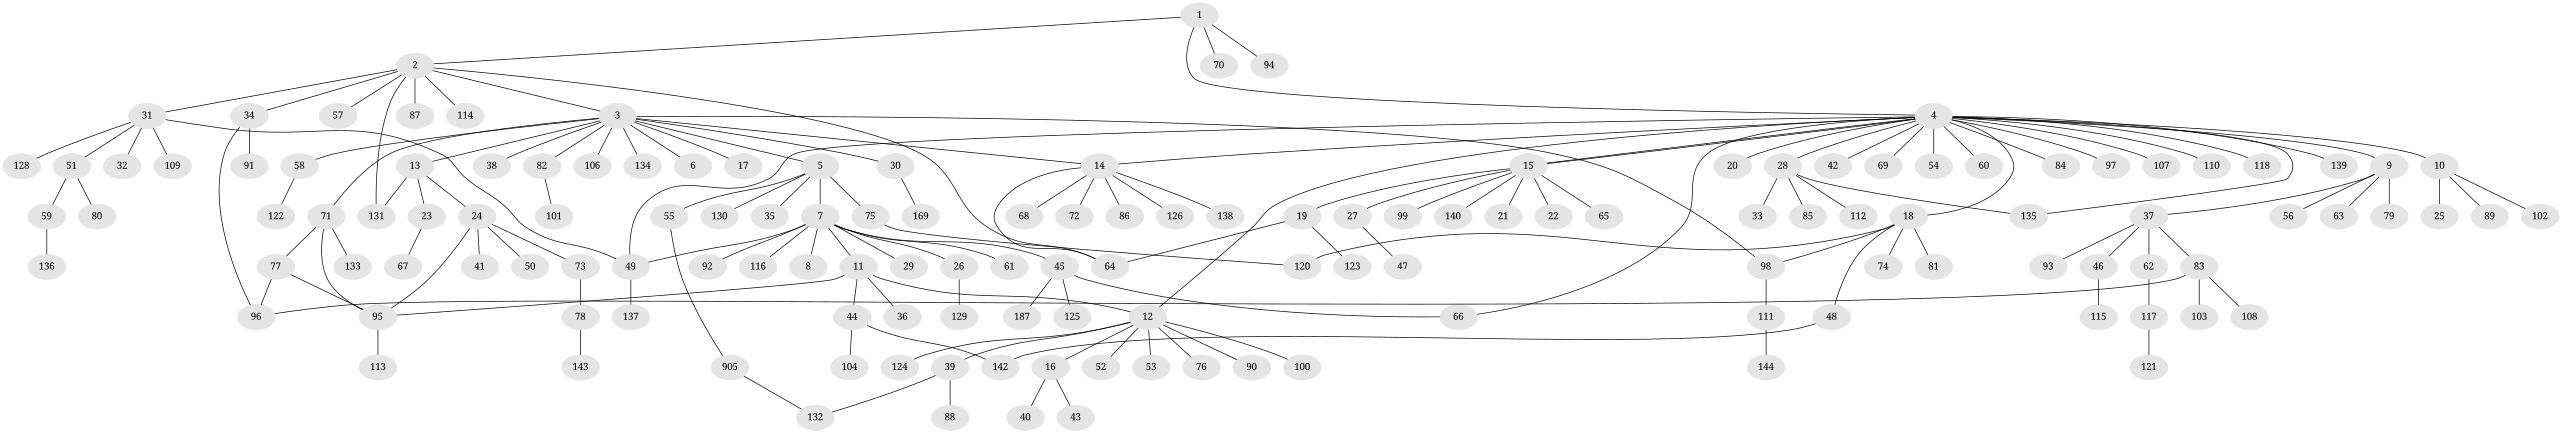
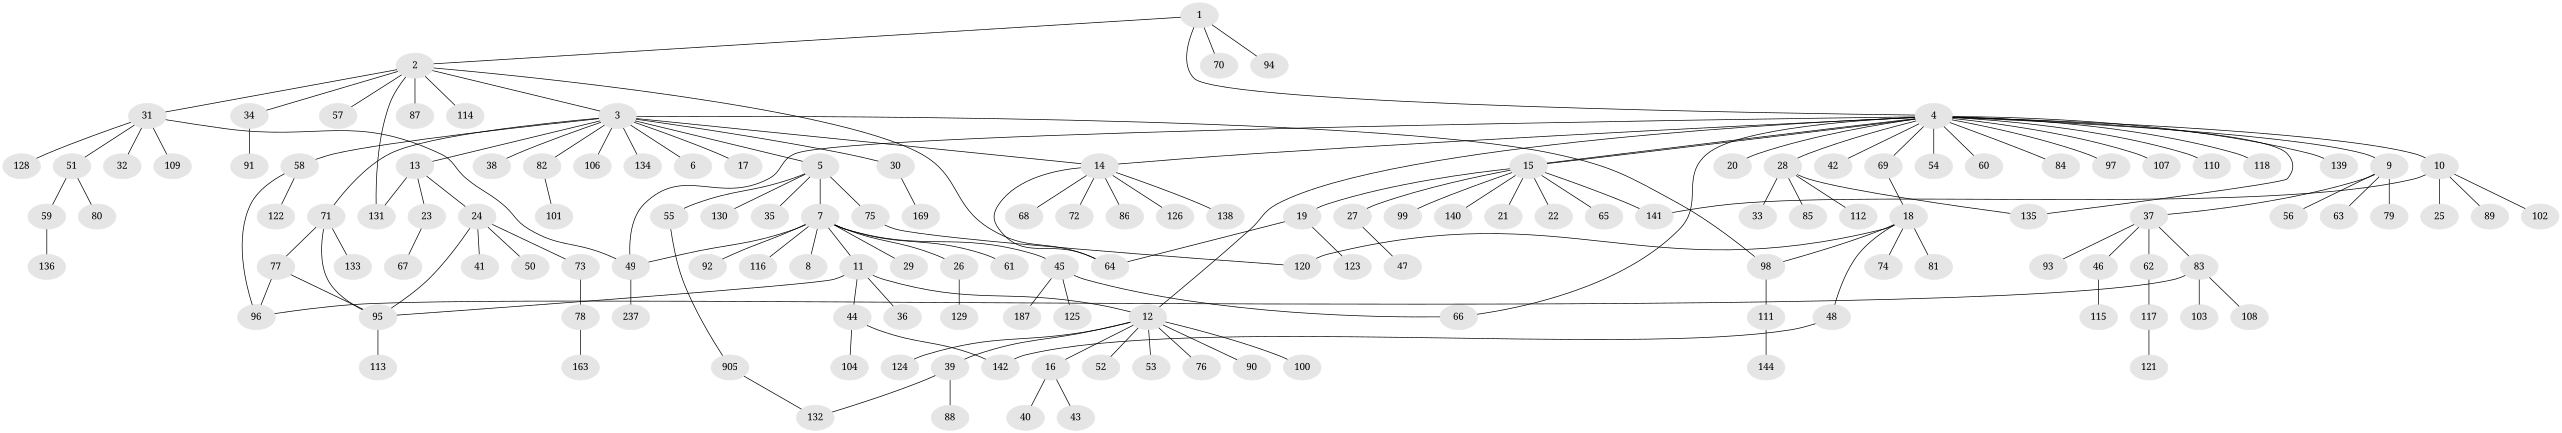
(2010, 177) -> (1896, 191)
(221, 216) -> (243, 231)
none -> (1654, 217)
(631, 317) -> (631, 317)
(581, 367) -> (581, 367)
